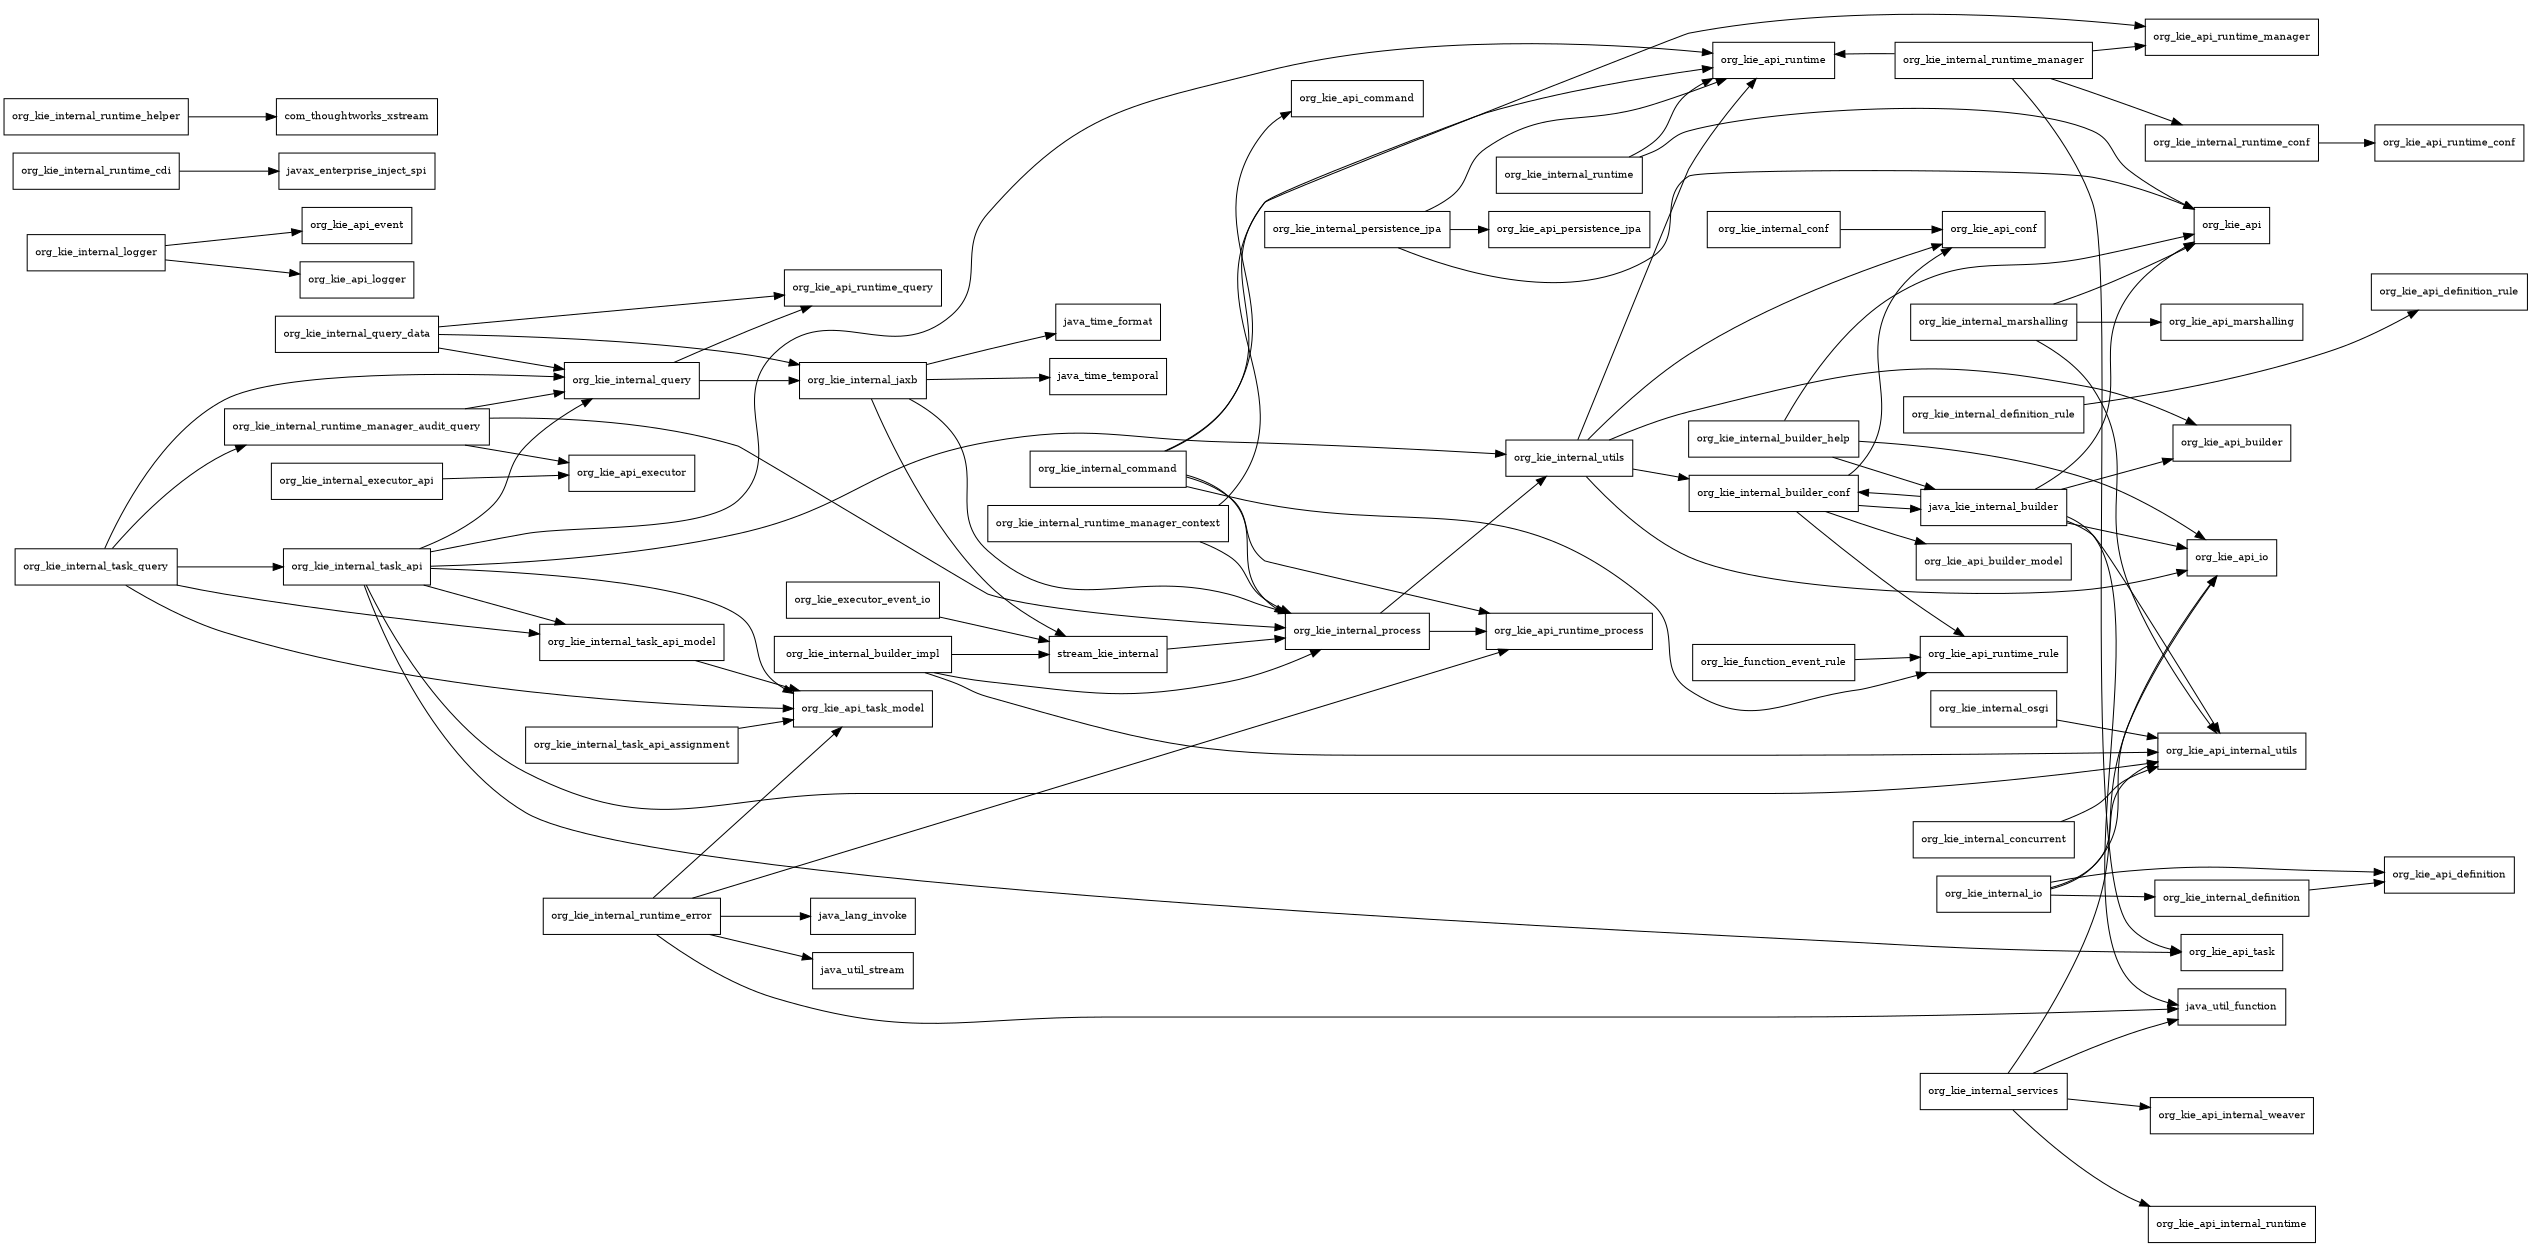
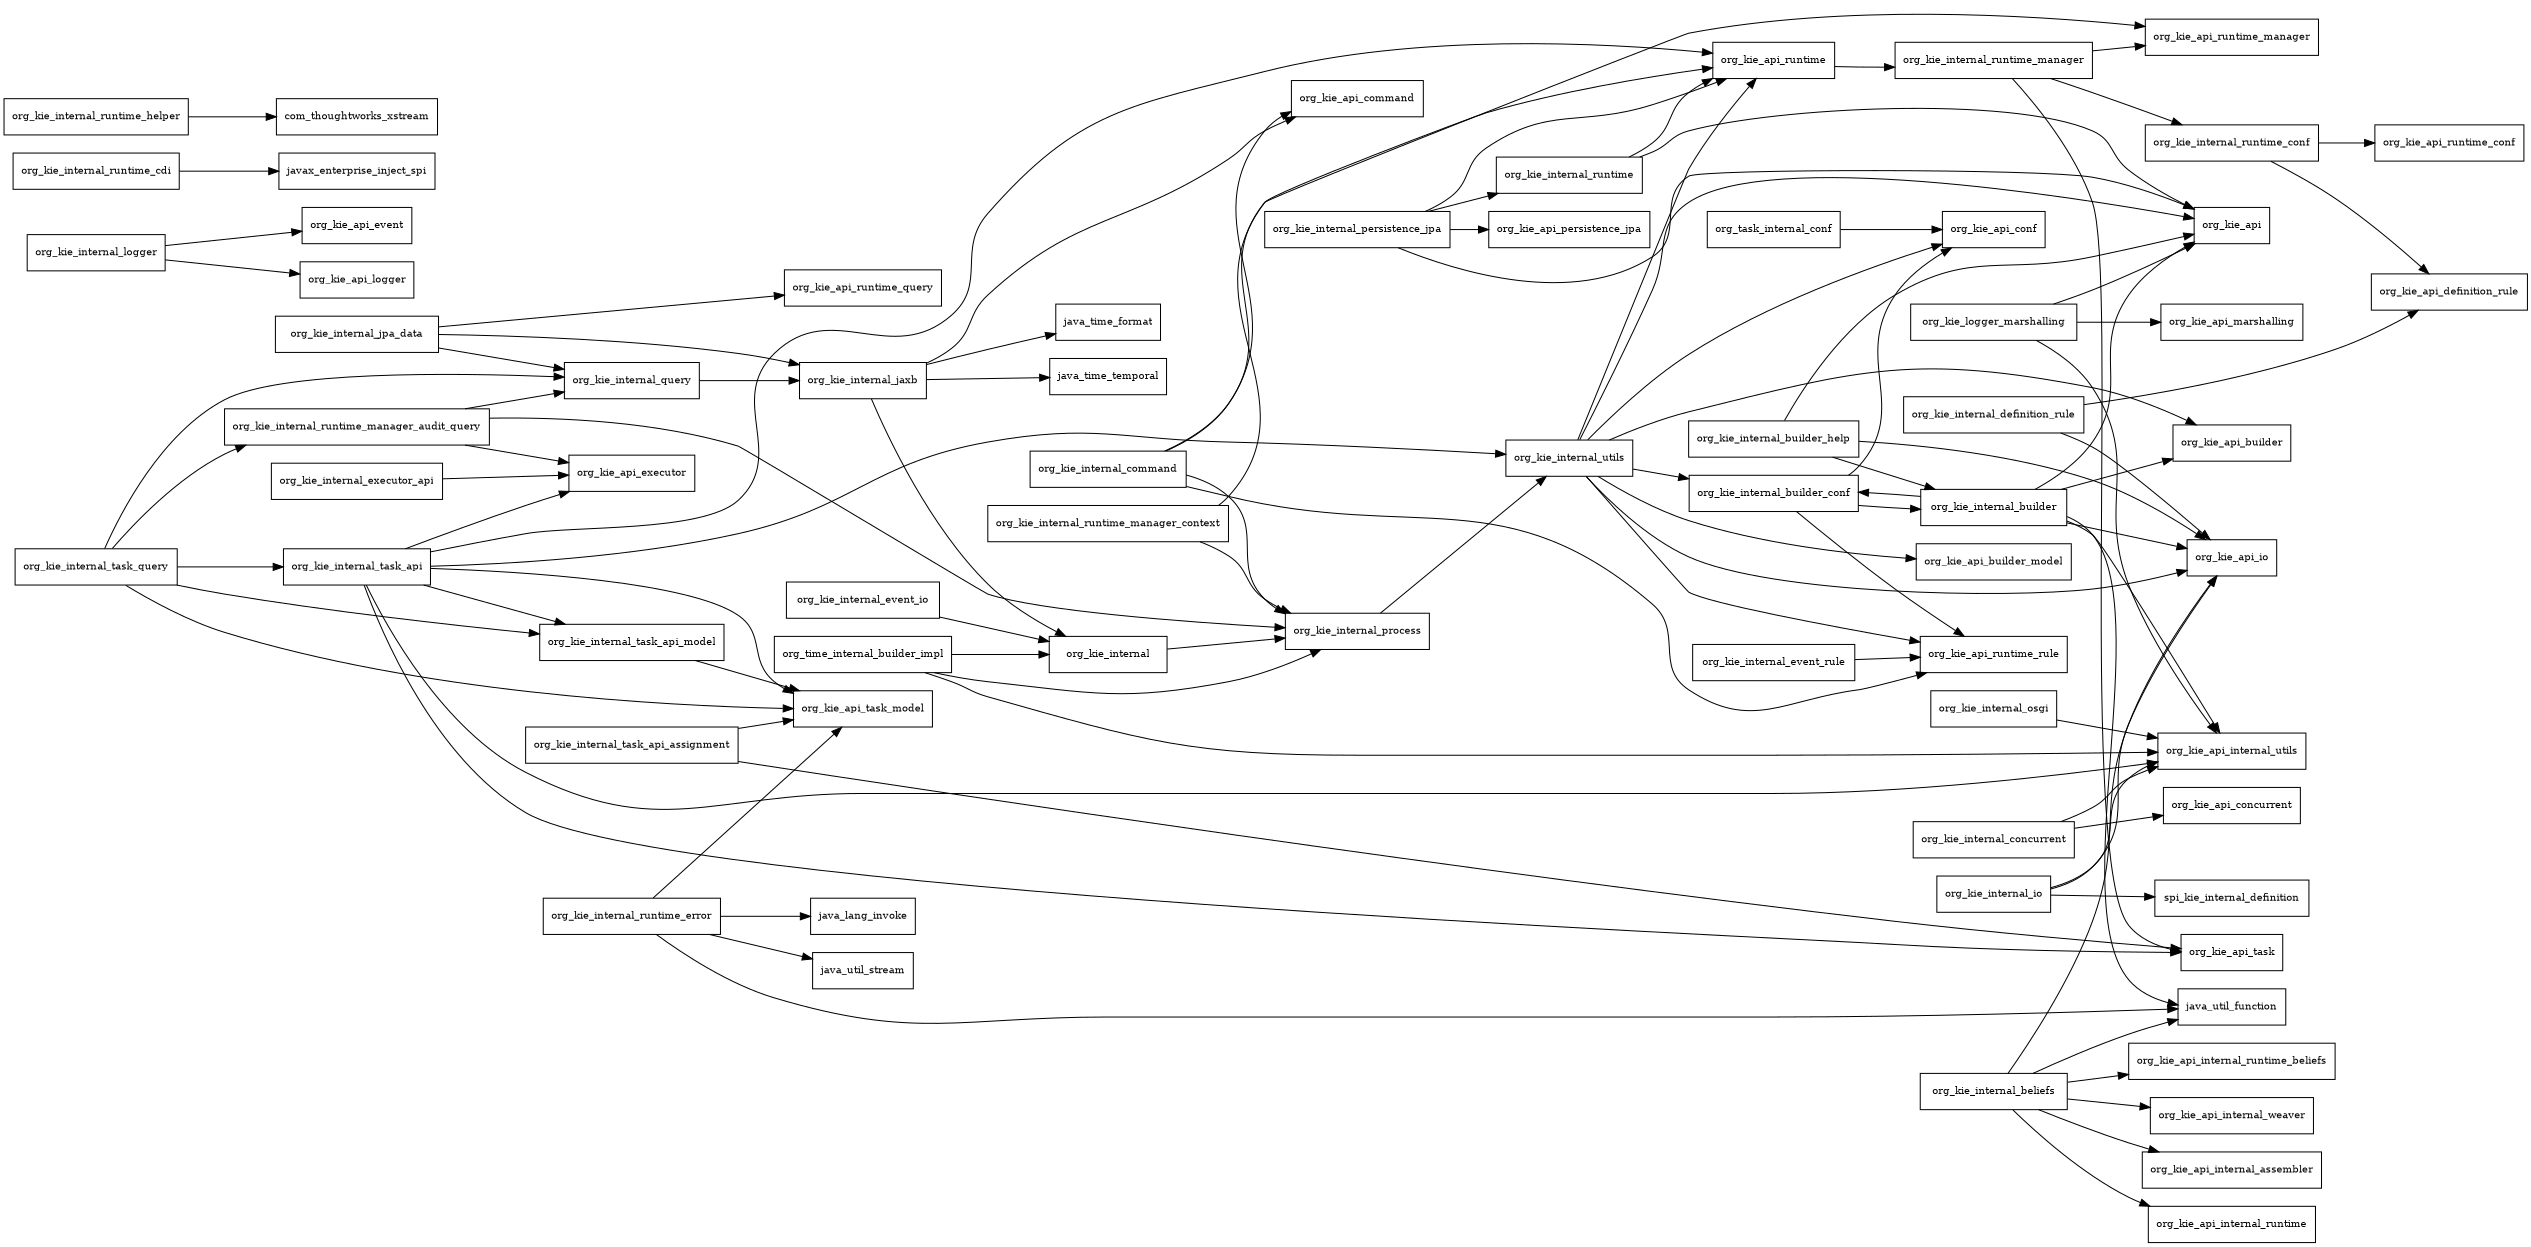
(1870, 54) -> (1860, 67)
none -> (1804, 179)
none -> (1458, 204)
none -> (2350, 209)
(1774, 230) -> (1774, 230)
(1994, 322) -> (1994, 322)
(357, 334) -> (357, 334)
(737, 335) -> none
none -> (2135, 477)
(505, 487) -> (482, 521)
(1994, 508) -> (1994, 508)
(1870, 527) -> (1747, 536)
(1040, 582) -> (1093, 226)
(863, 600) -> (863, 600)
none -> (1723, 603)
(1569, 631) -> none
(863, 655) -> (863, 655)
(1108, 655) -> (1108, 655)
(1774, 663) -> (1774, 663)
none -> (2232, 806)
none -> (1453, 865)
(2449, 875) -> none
(2232, 898) -> (2232, 898)
none -> (2232, 1061)
(1994, 1092) -> (1994, 1092)
none -> (2232, 1170)
